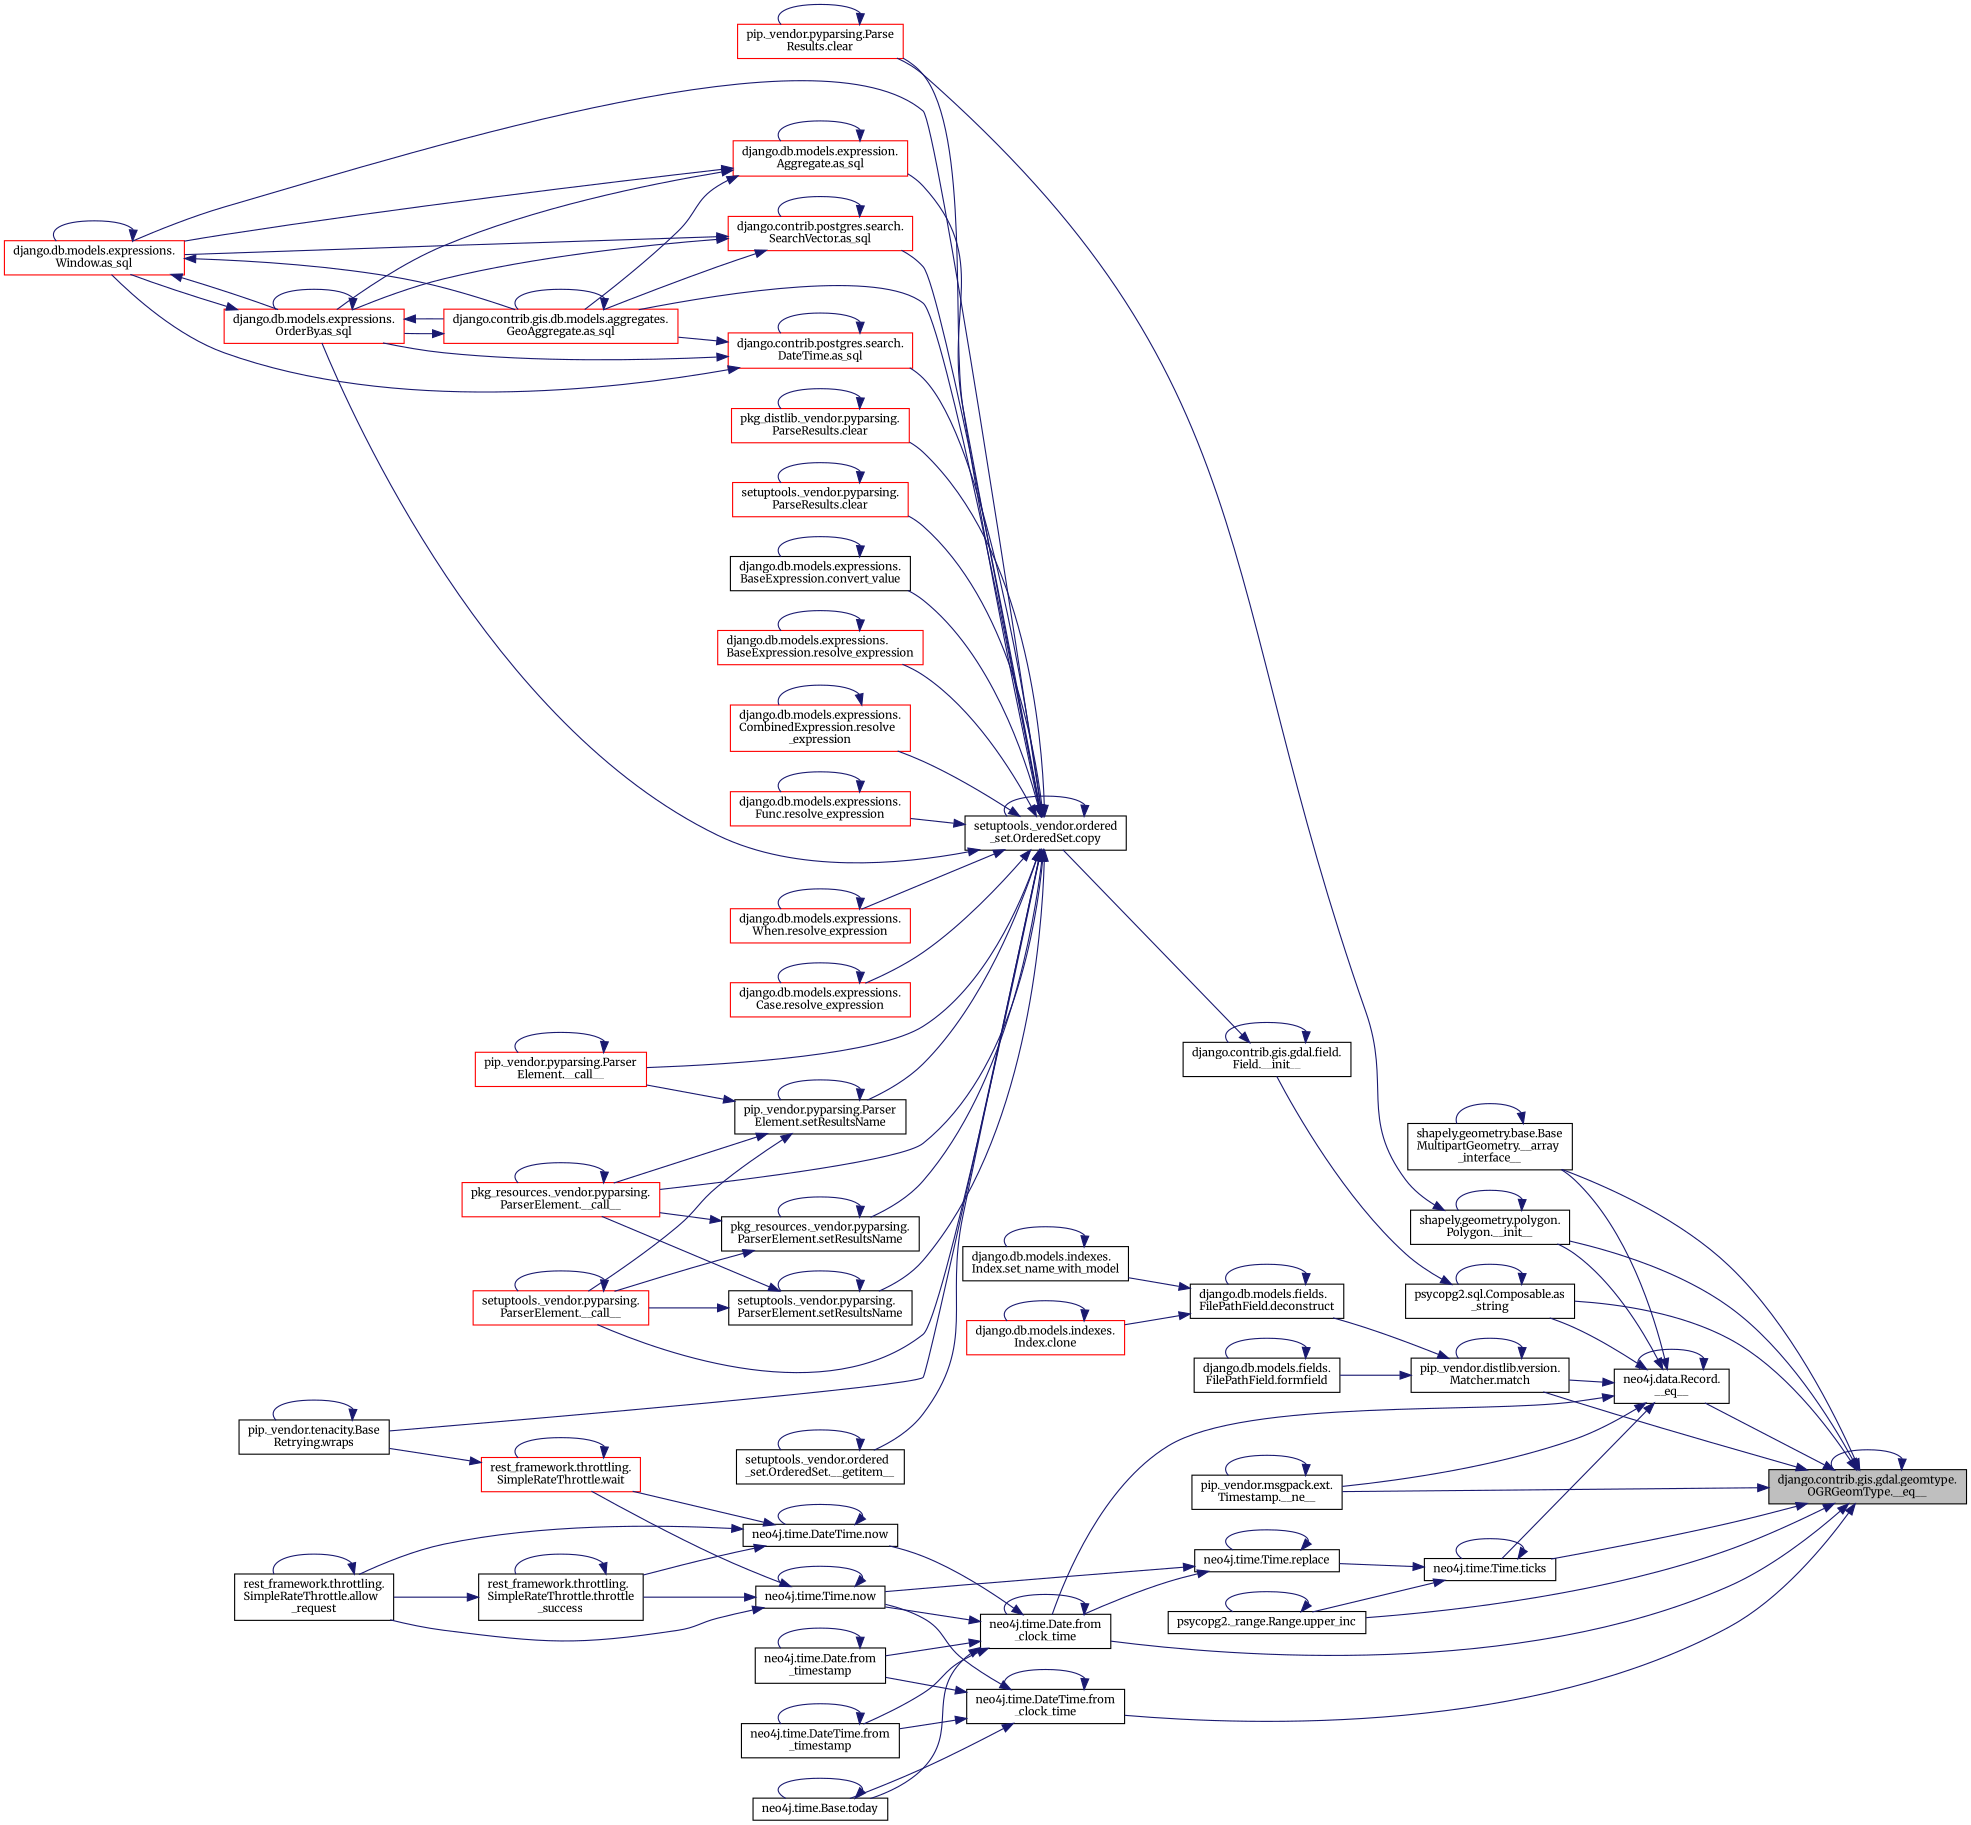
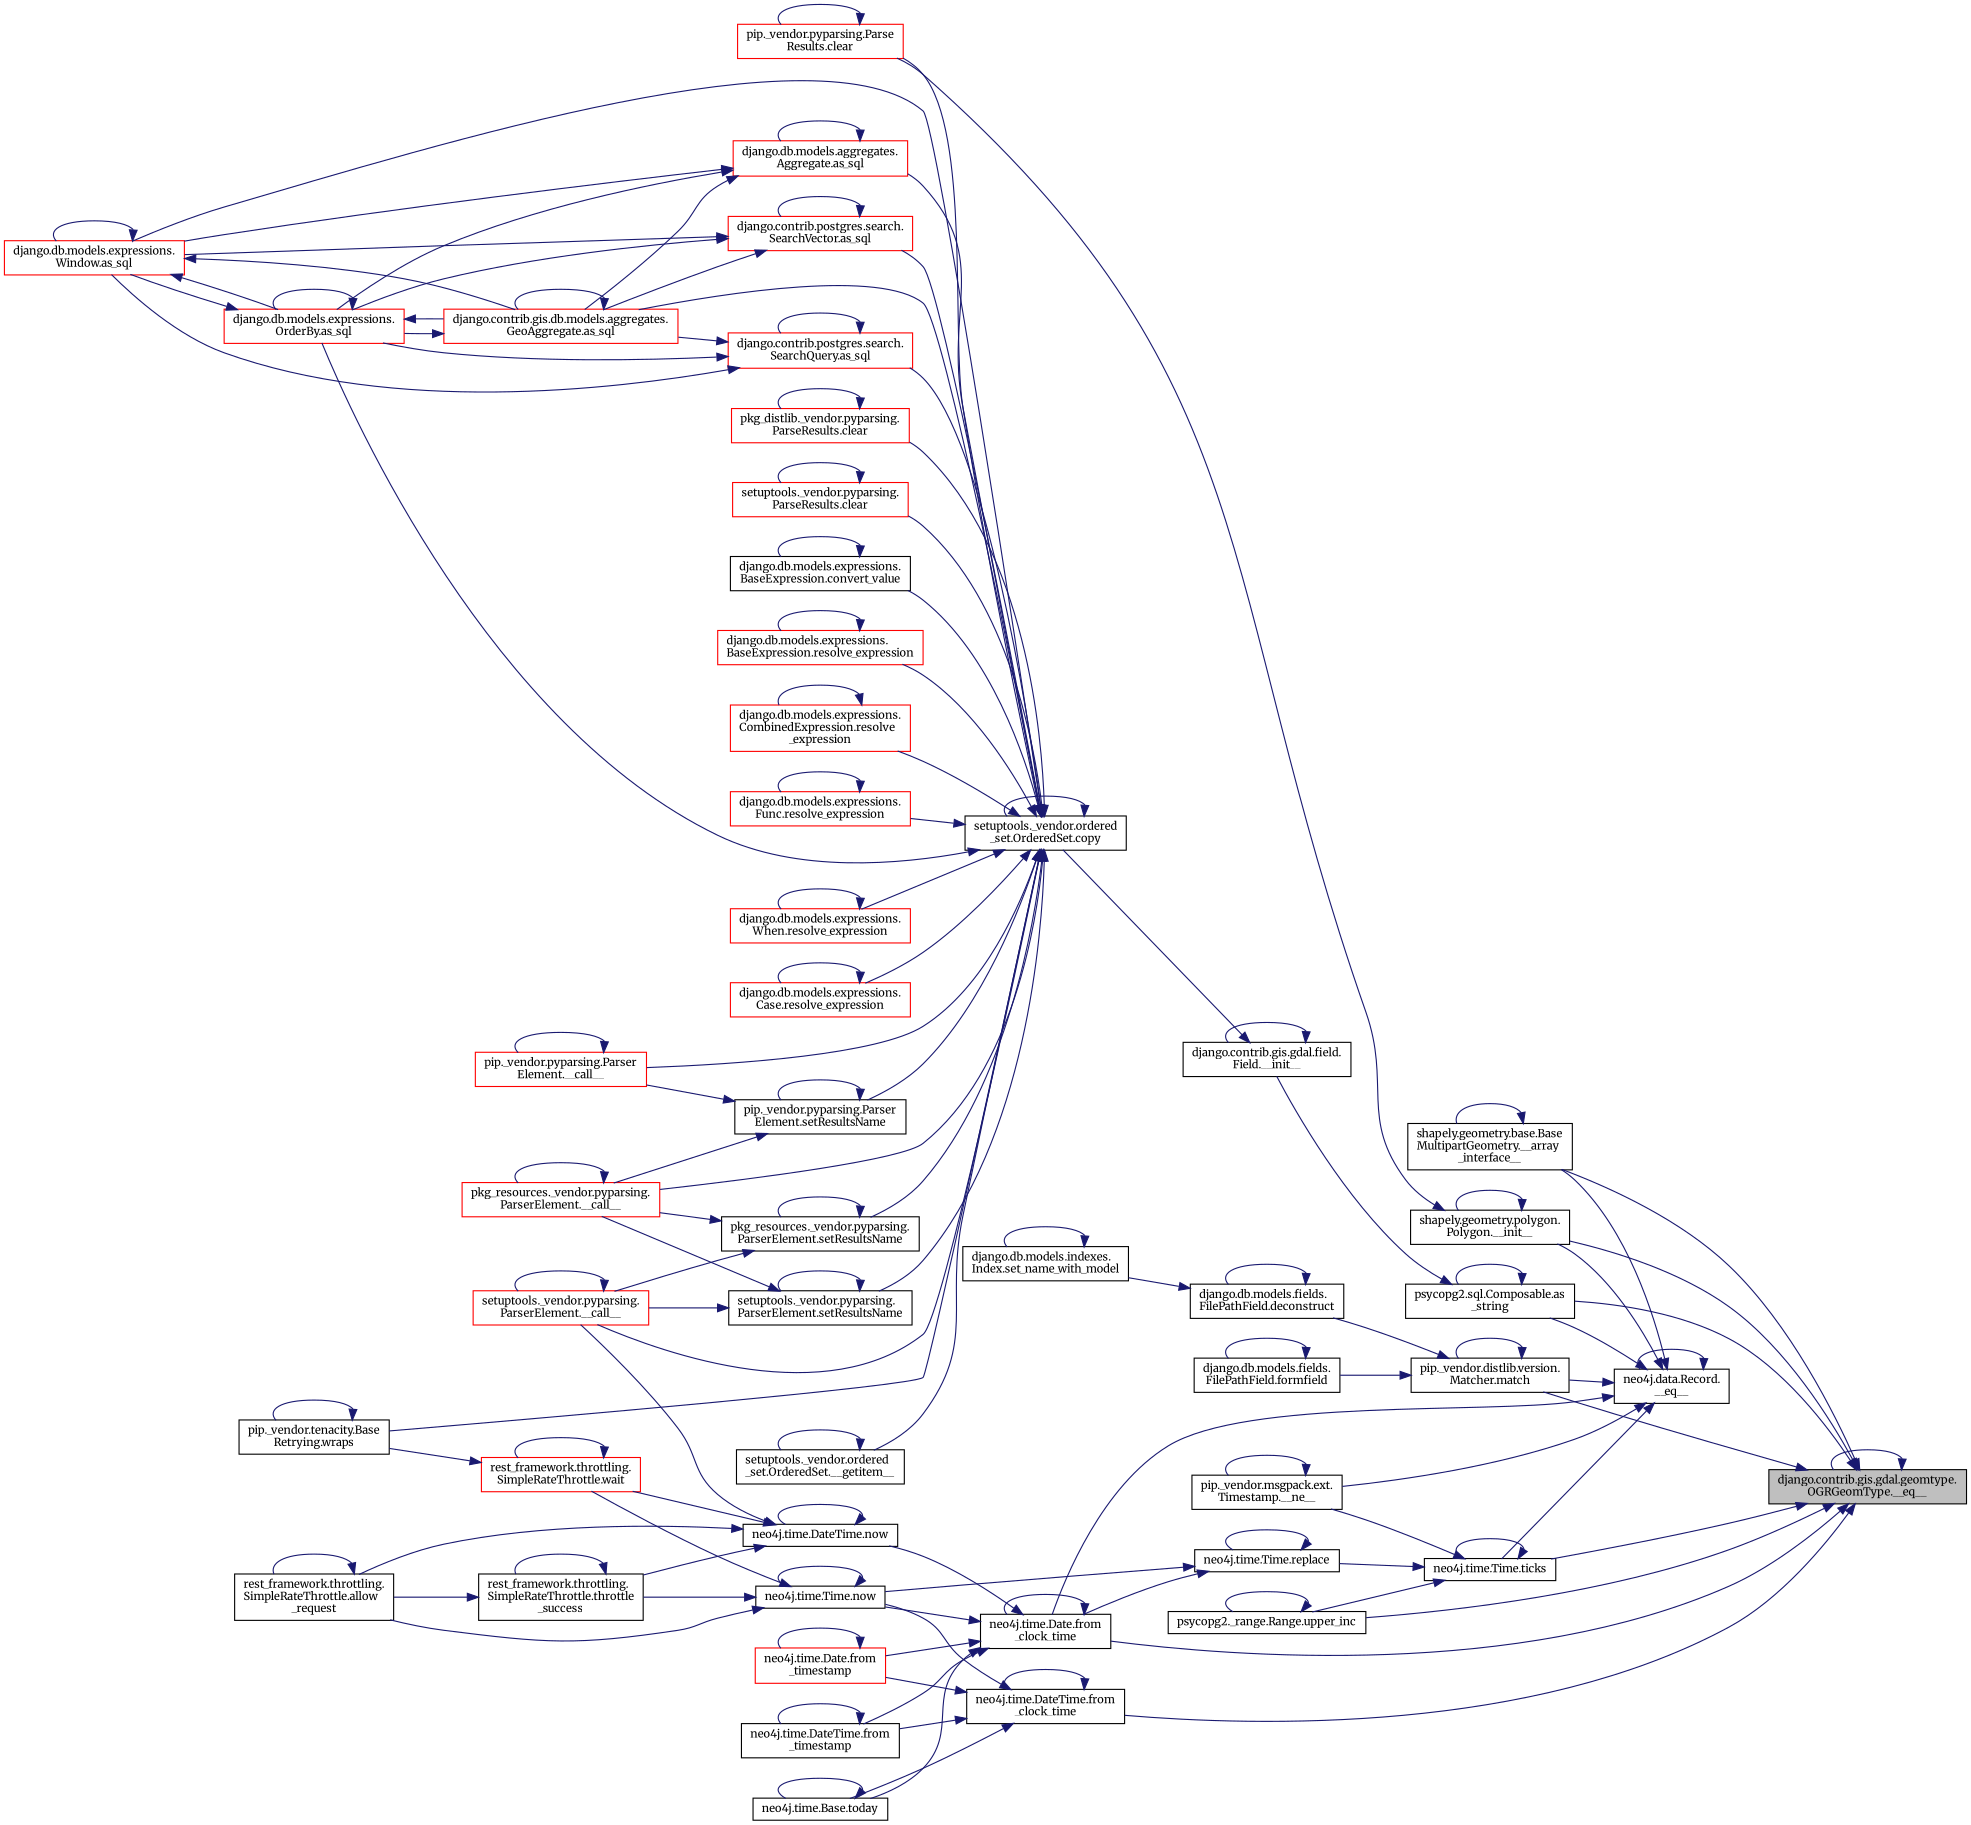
(820, 158) -> (820, 158)
(820, 351) -> (820, 351)
(696, 1209) -> (675, 1425)
(1046, 1338) -> none
(1765, 1434) -> none
(1550, 1490) -> (1393, 1530)
(820, 1666) -> (820, 1666)
